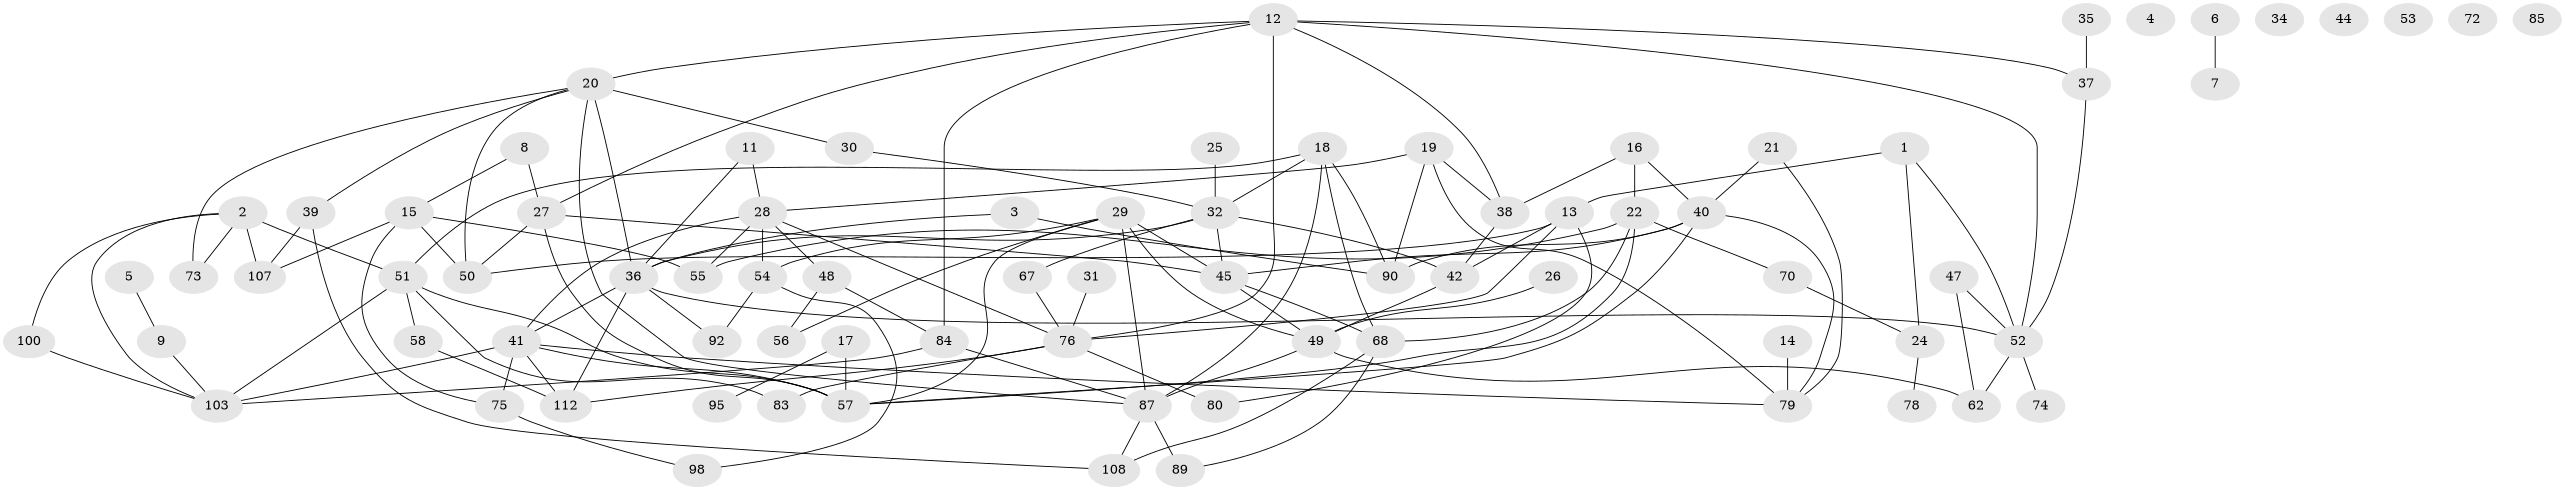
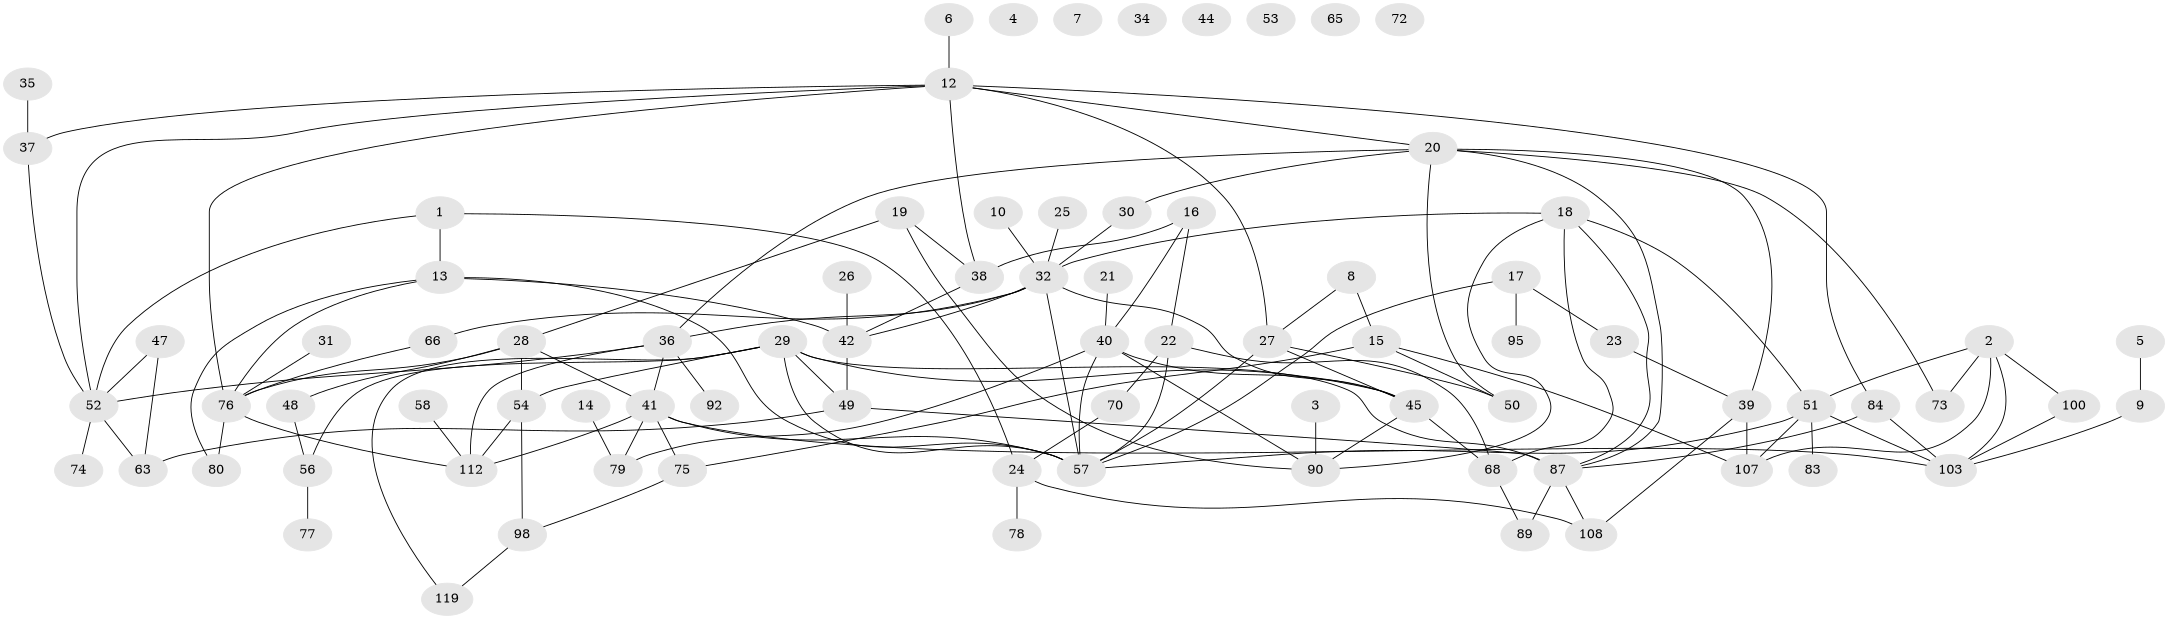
none -> (1335, 20)
(2537, 20) -> none
(2215, 52) -> (949, 52)
(750, 148) -> none
none -> (998, 213)
(820, 230) -> none
(916, 257) -> (754, 391)
(1601, 269) -> none
(698, 277) -> none
(1027, 277) -> (433, 342)
(1842, 278) -> none
(1470, 304) -> (847, 310)
(1267, 307) -> (1368, 436)
(411, 309) -> (1786, 432)
(739, 310) -> (497, 438)
(886, 310) -> none
none -> (1614, 342)
(878, 376) -> none
none -> (1065, 386)
(1976, 406) -> (143, 470)
(1255, 419) -> (1303, 503)
none -> (308, 535)
none -> (447, 599)
